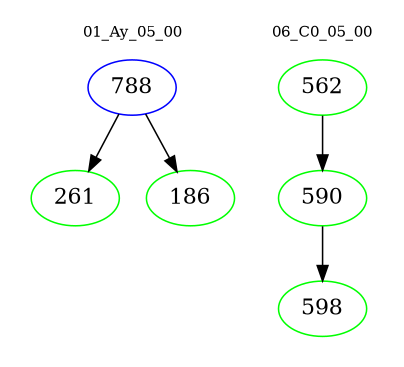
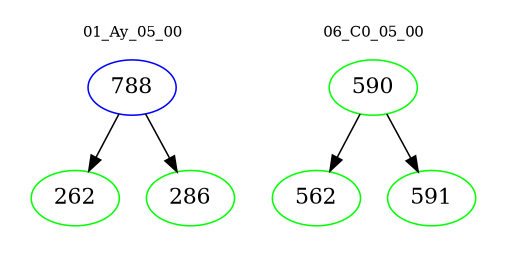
(323, 135) -> (349, 136)
(75, 198) -> (75, 198)
(190, 198) -> (190, 198)
(323, 309) -> (432, 198)
